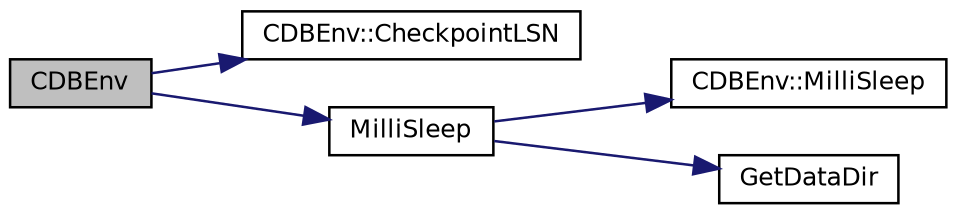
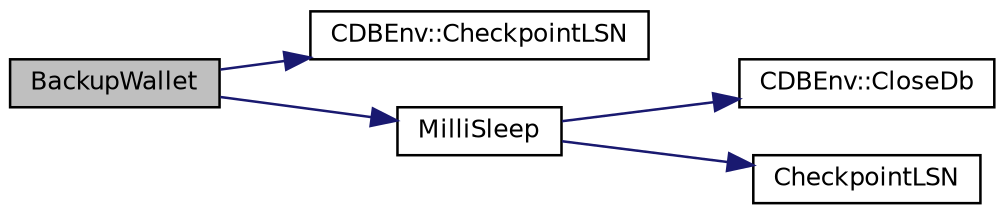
(81, 83) -> (115, 83)
(809, 83) -> (867, 83)
(809, 179) -> (867, 179)
